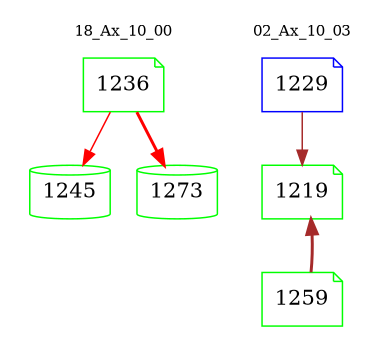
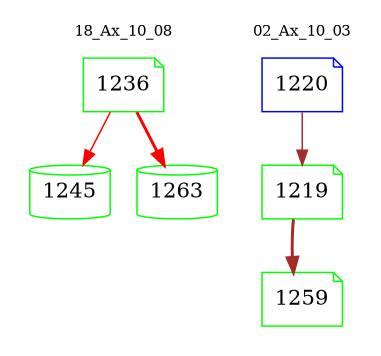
(124, 32) -> (124, 32)
(302, 85) -> (302, 85)
(177, 192) -> (177, 192)
(312, 253) -> (292, 238)
